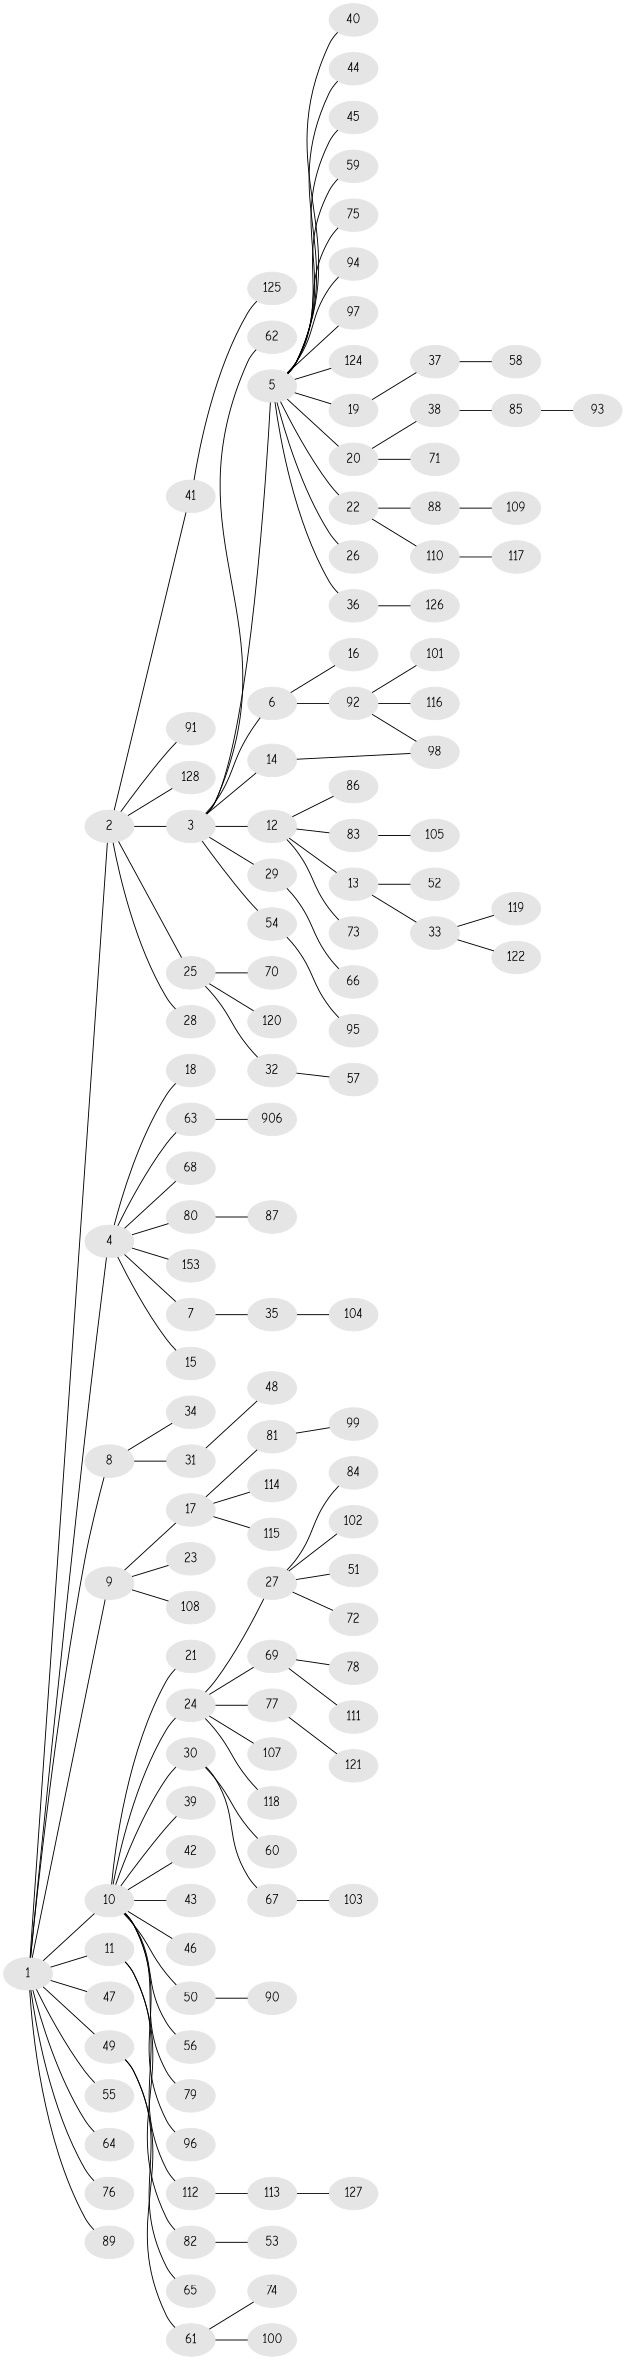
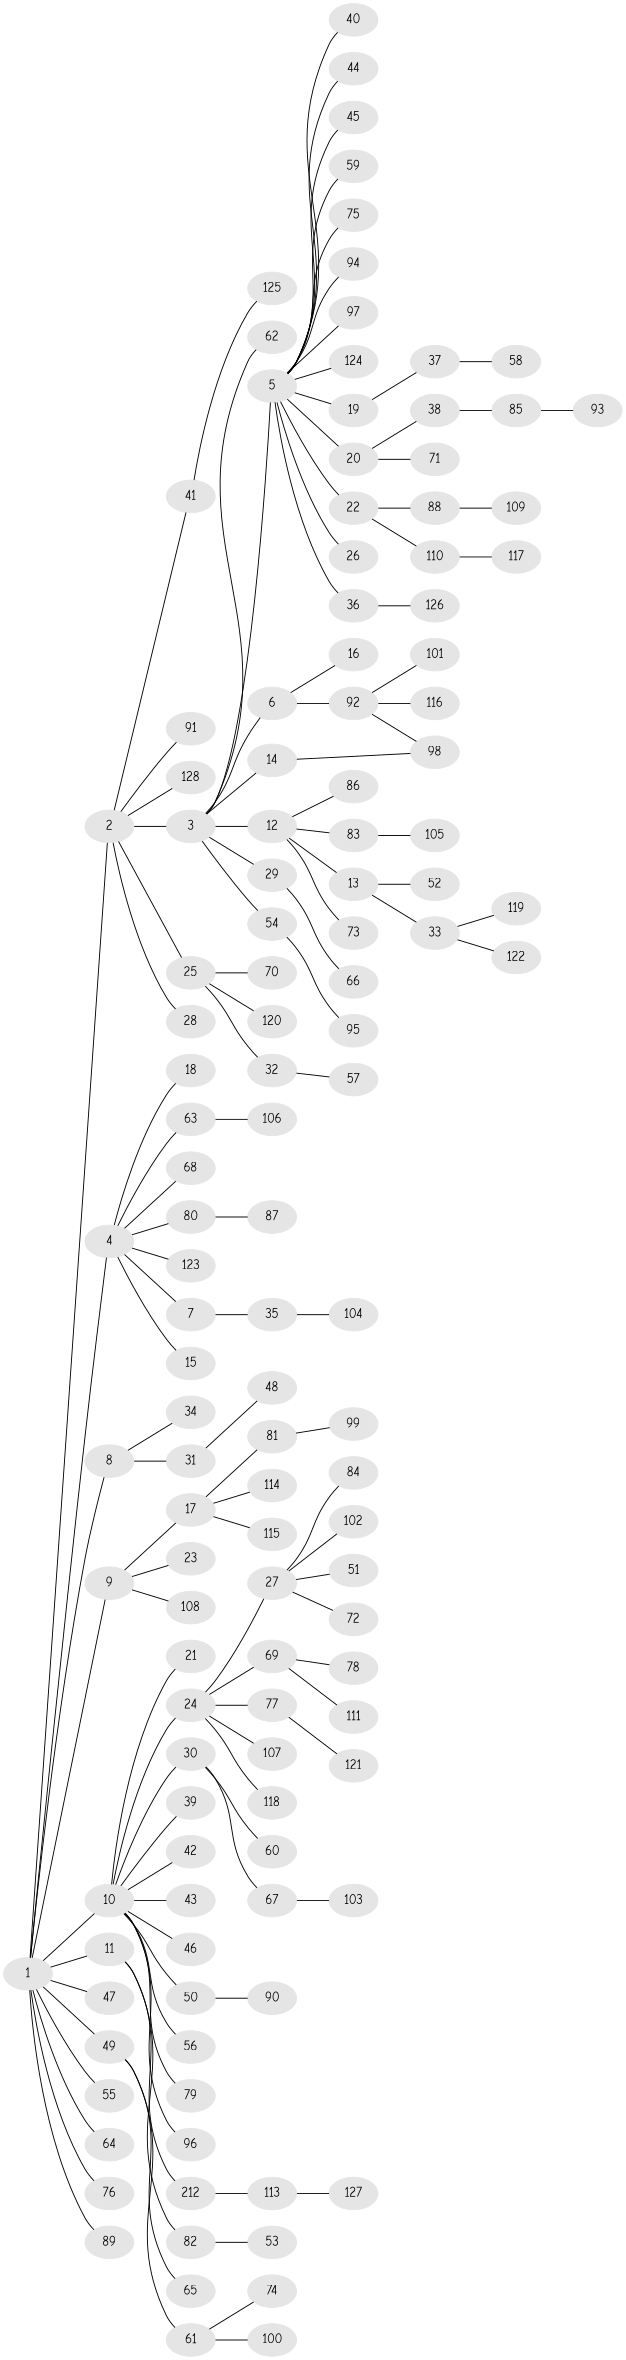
(272, 1119) -> (272, 1119)
(191, 1266) -> (191, 1266)
(191, 2194) -> (191, 2194)
